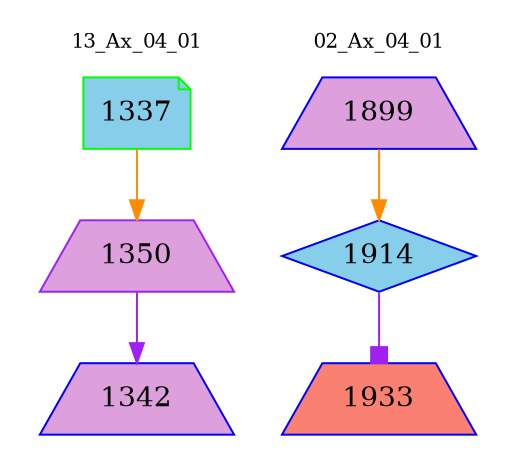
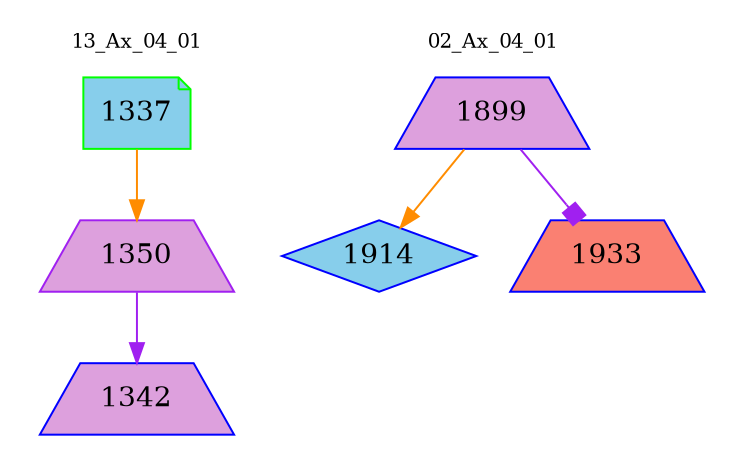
(379, 318) -> (544, 177)
